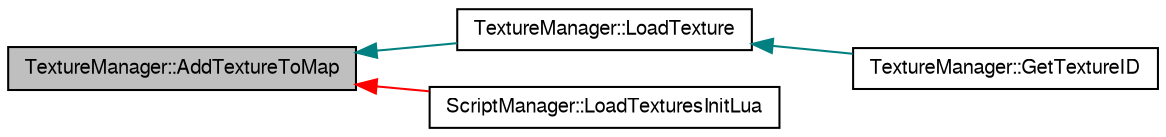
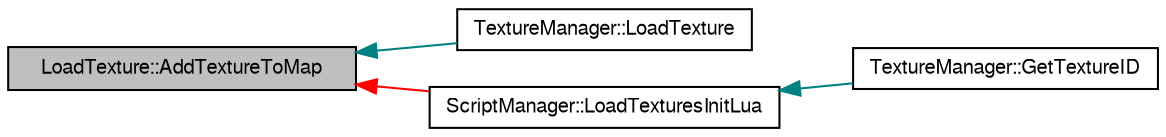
(813, 50) -> (827, 86)
(182, 69) -> (182, 69)
